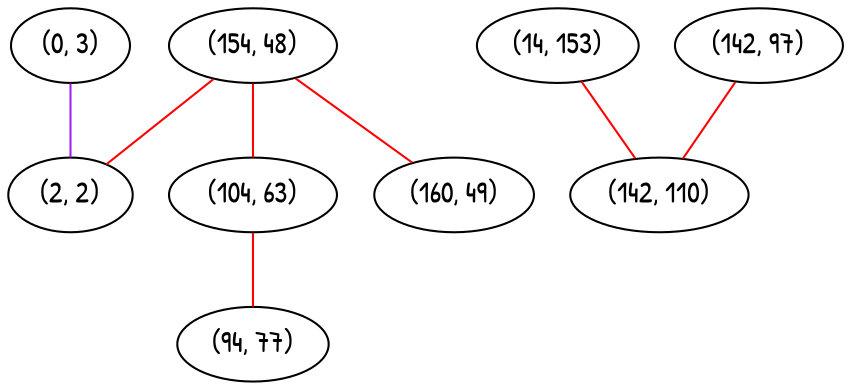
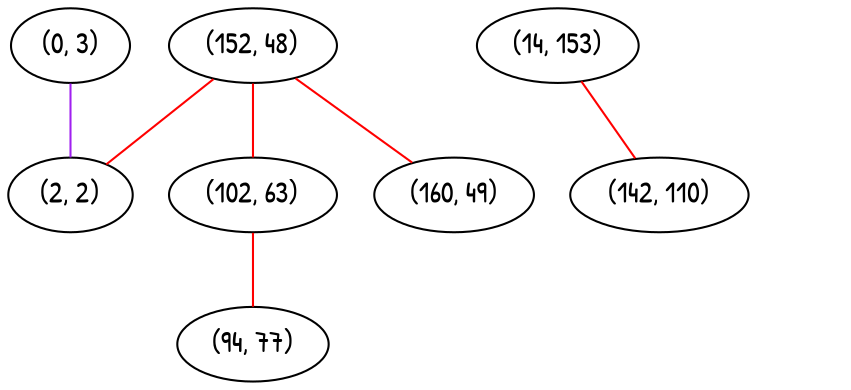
(253, 46) -> (253, 46)
(759, 46) -> none
(253, 195) -> (253, 195)
